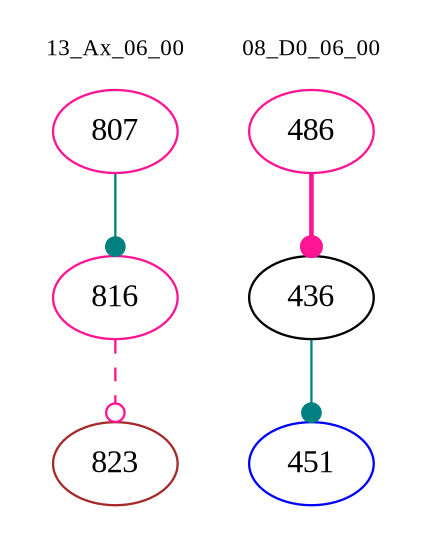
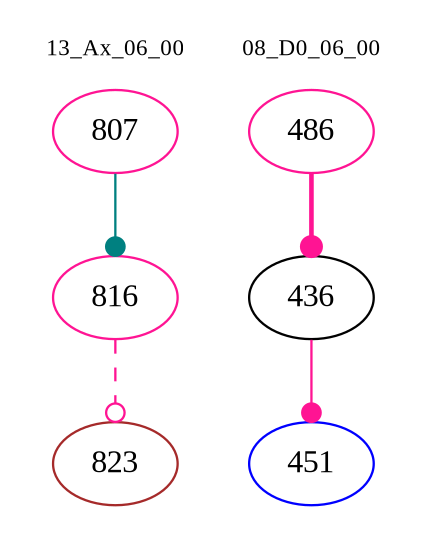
(311, 372) -> (311, 372)
